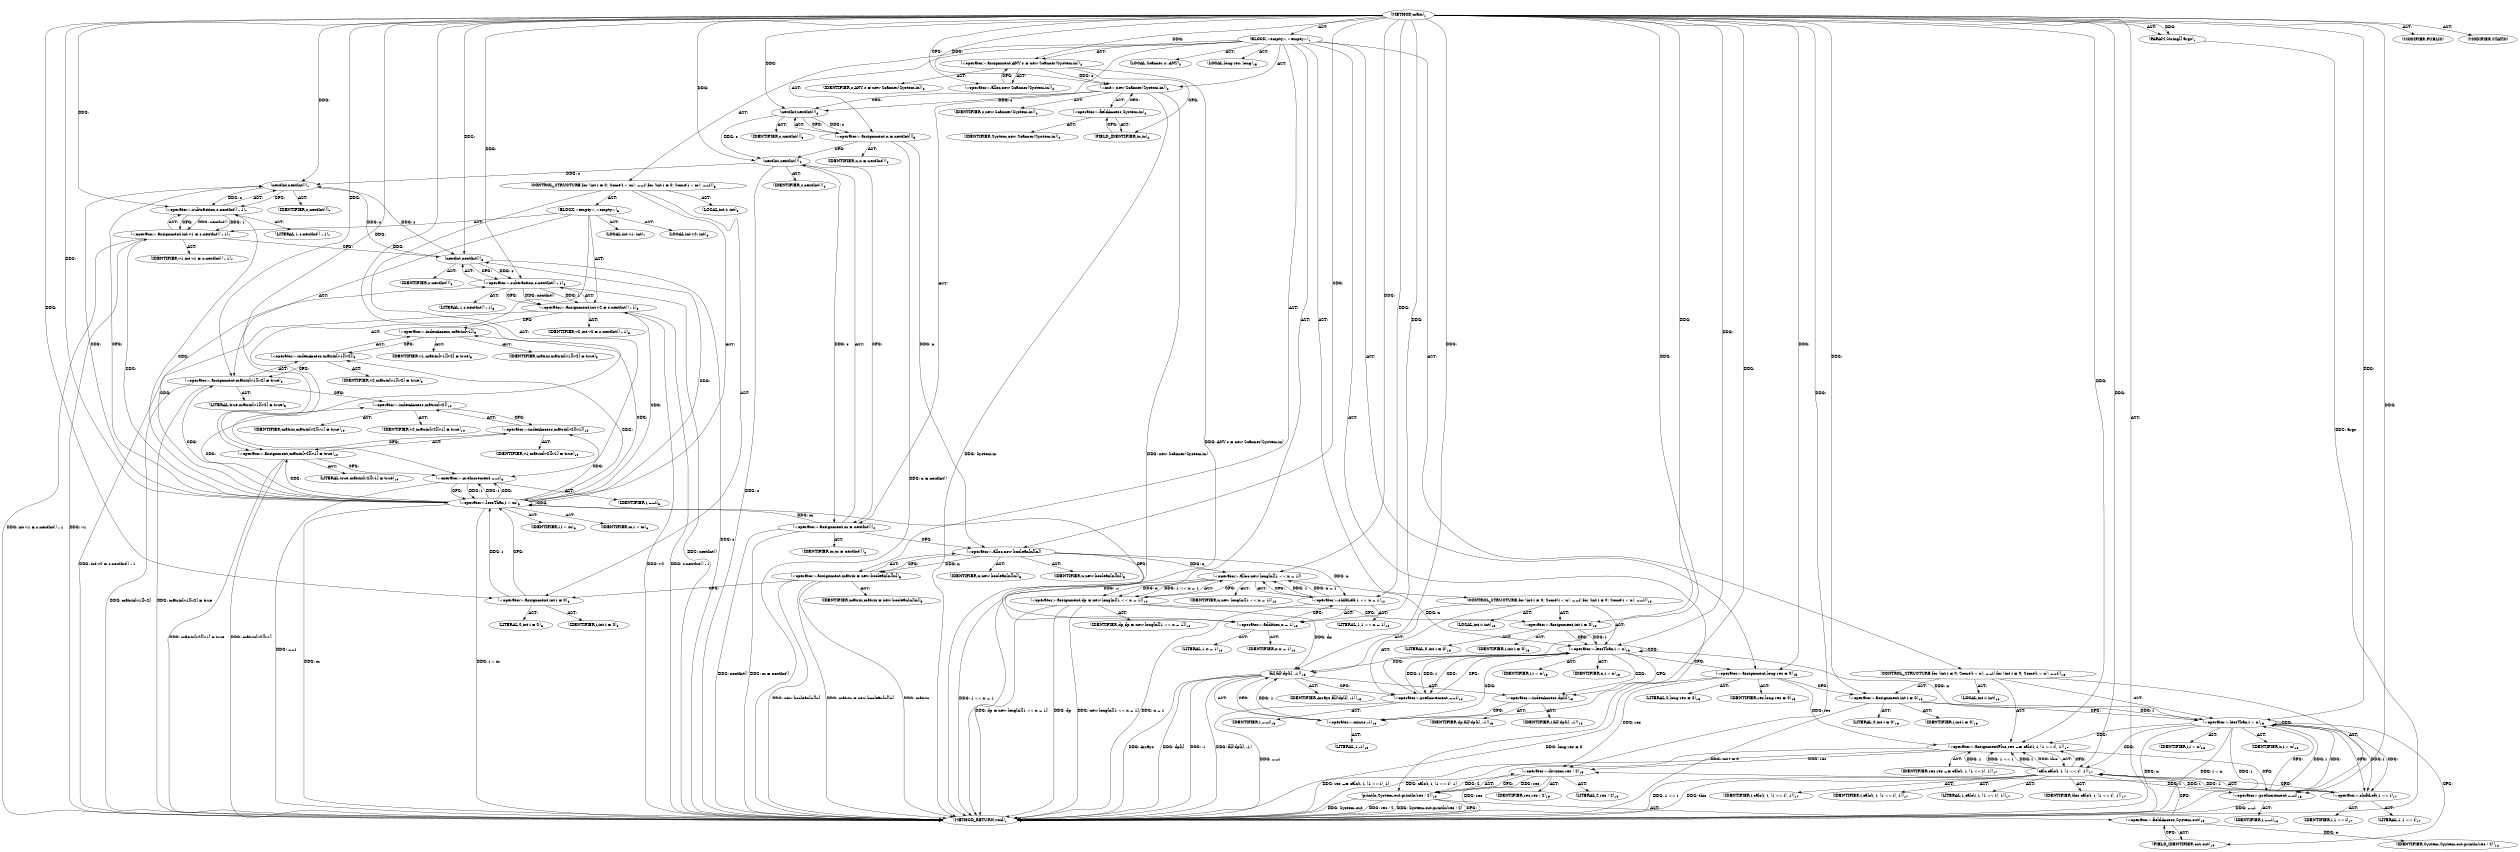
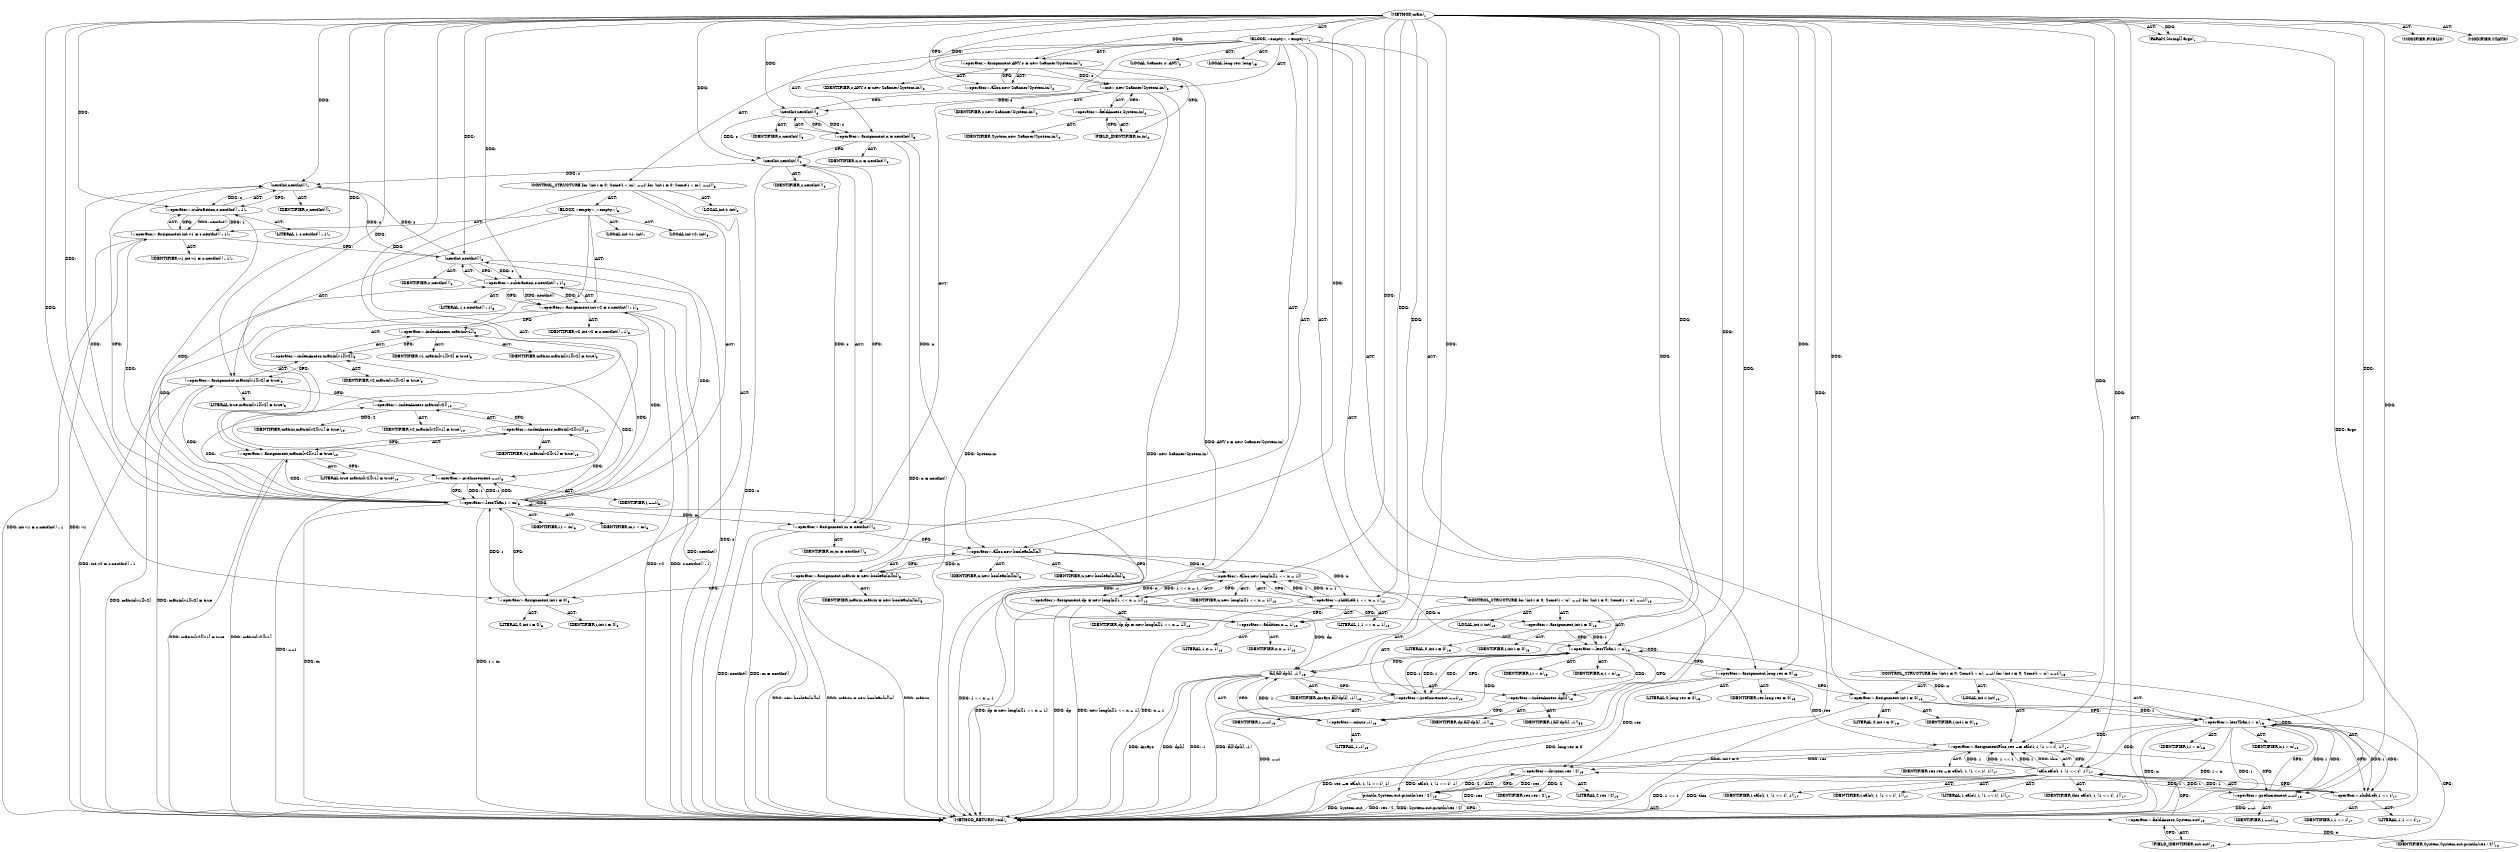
(368, 418) -> (368, 418)
(676, 509) -> (657, 515)
(1581, 722) -> (1581, 722)
(1555, 784) -> (1555, 784)
